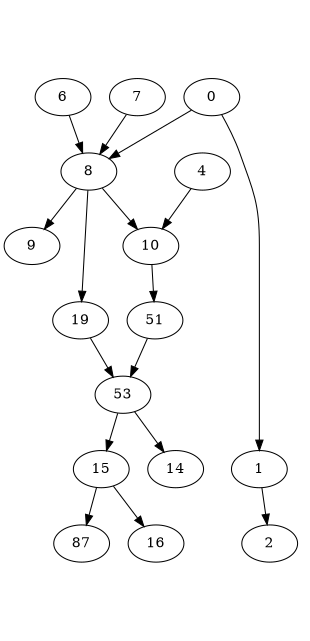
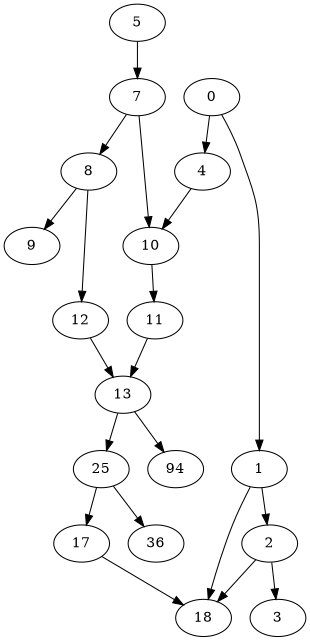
none -> (137, 23)
(63, 97) -> none
(155, 132) -> (208, 129)
(117, 205) -> (144, 166)
(81, 320) -> (81, 320)
(155, 320) -> (155, 320)
(123, 395) -> (123, 395)
(101, 469) -> (101, 469)
(176, 469) -> (176, 469)
(82, 544) -> (82, 544)
(156, 544) -> (156, 544)
none -> (204, 618)
none -> (278, 618)
